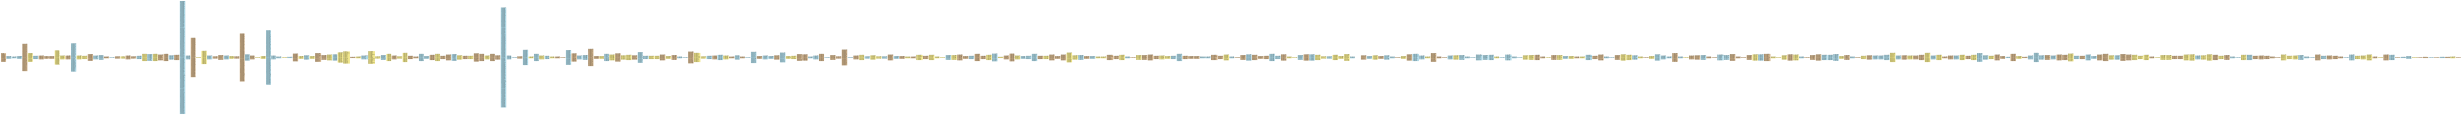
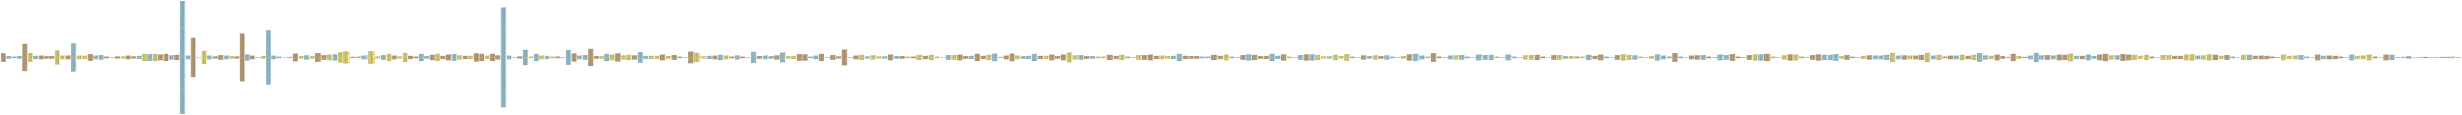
(258, 58) -> (258, 58)
(1295, 58) -> (1295, 58)
none -> (1358, 58)
(1779, 58) -> (1779, 58)
(2238, 58) -> (2238, 58)
